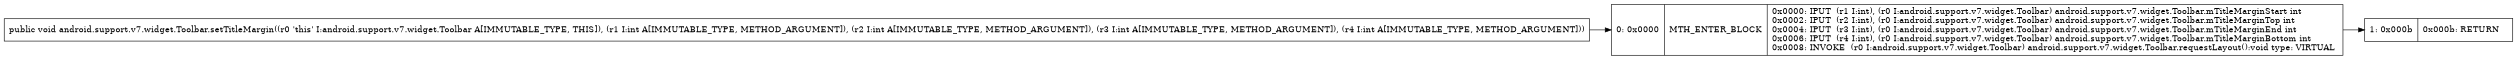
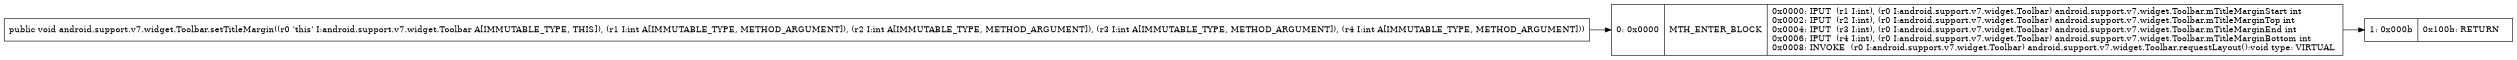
(2465, 30) -> (2465, 30)
